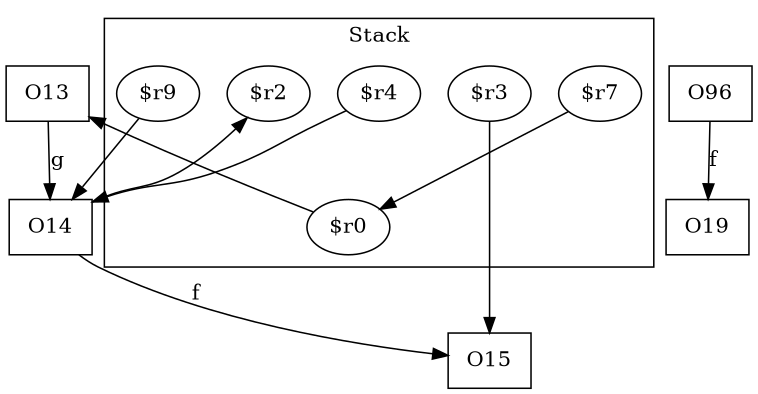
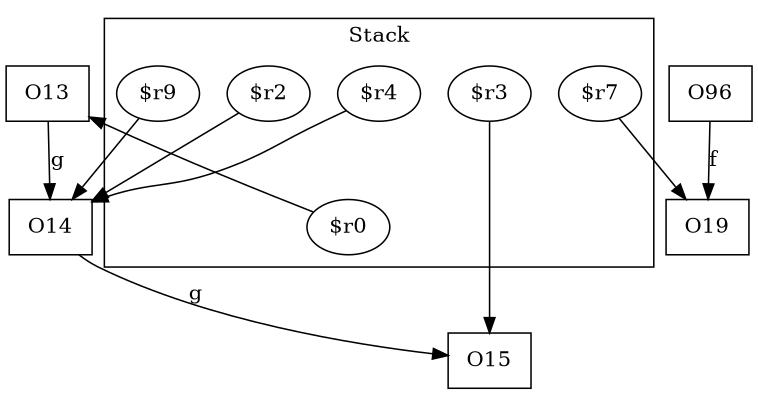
(477, 159) -> (643, 148)
(181, 171) -> (182, 147)
(196, 294) -> (196, 294)
